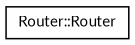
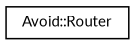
(67, 23) -> (67, 23)
